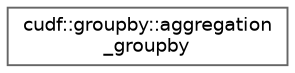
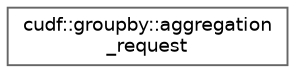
(148, 36) -> (148, 36)
